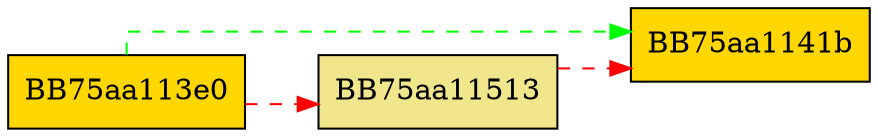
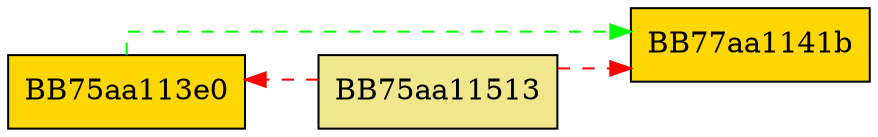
(750, 45) -> (750, 45)
(271, 104) -> (292, 80)
